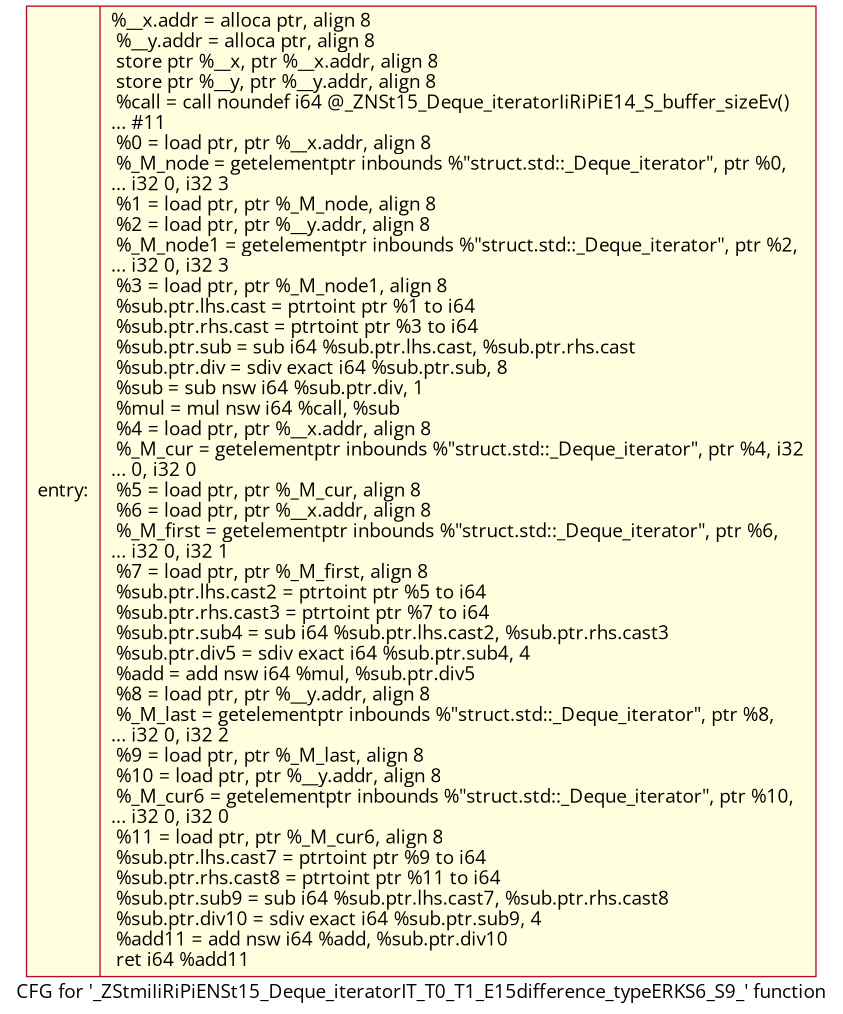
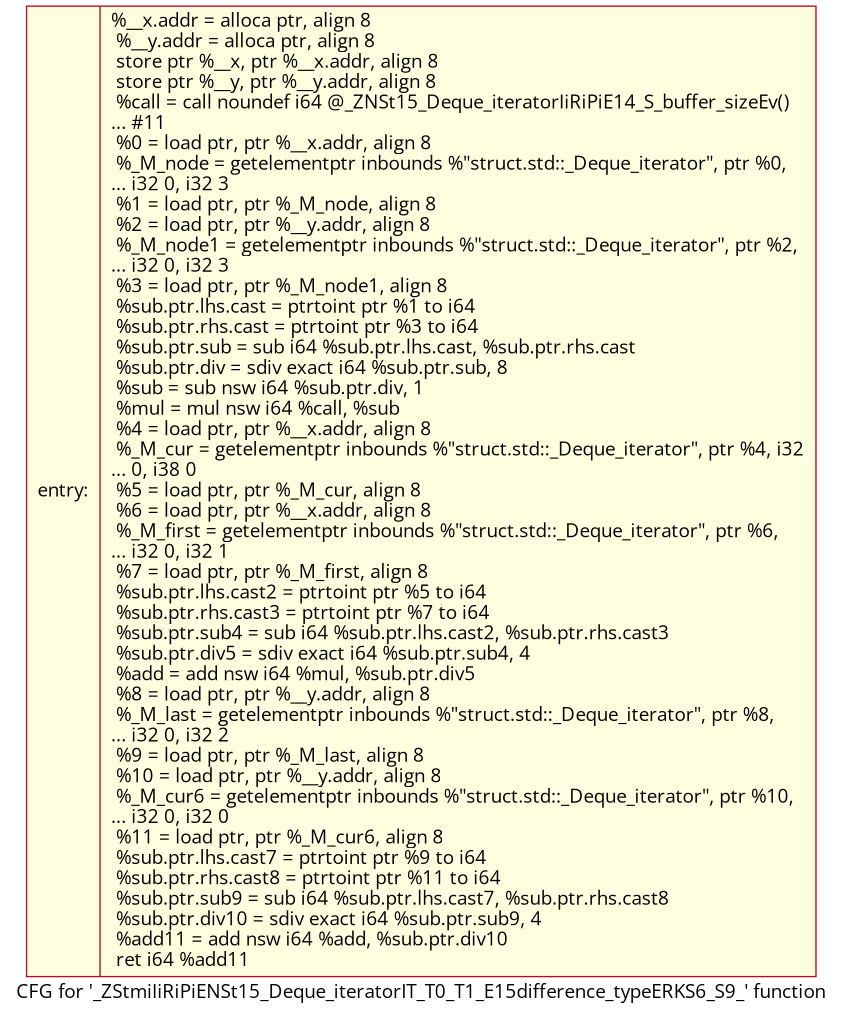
(154, 470) -> (154, 470)
